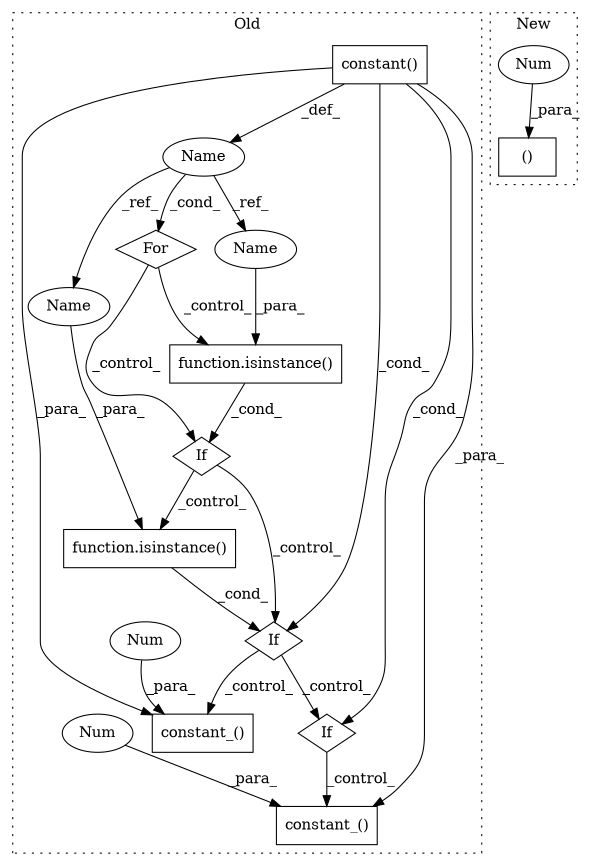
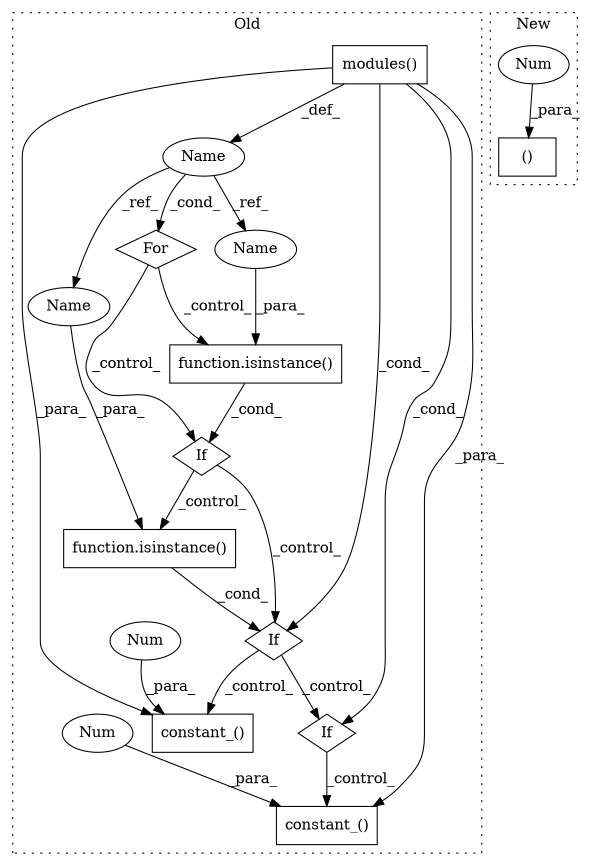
(380, 65) -> (380, 65)
